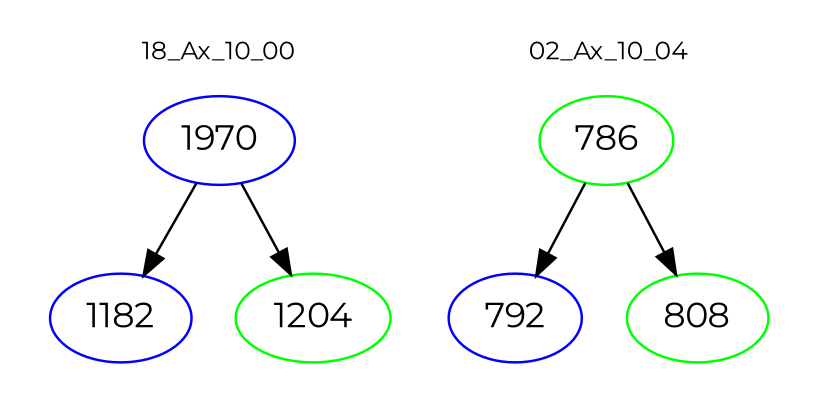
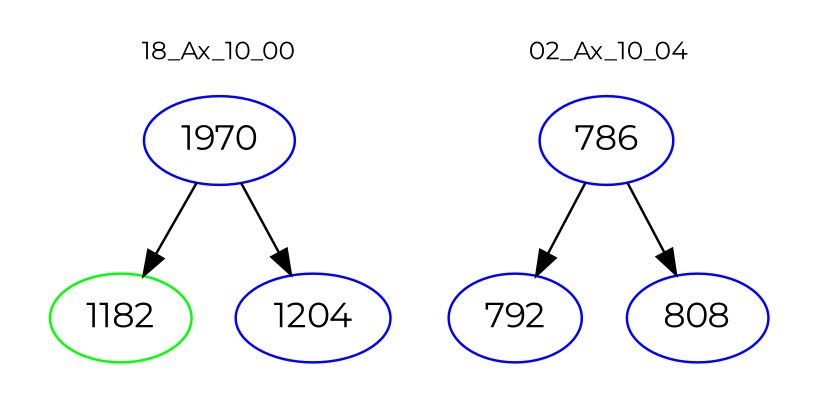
(606, 141) -> (606, 141)
(121, 318) -> (121, 318)
(313, 318) -> (313, 318)
(698, 318) -> (698, 318)
